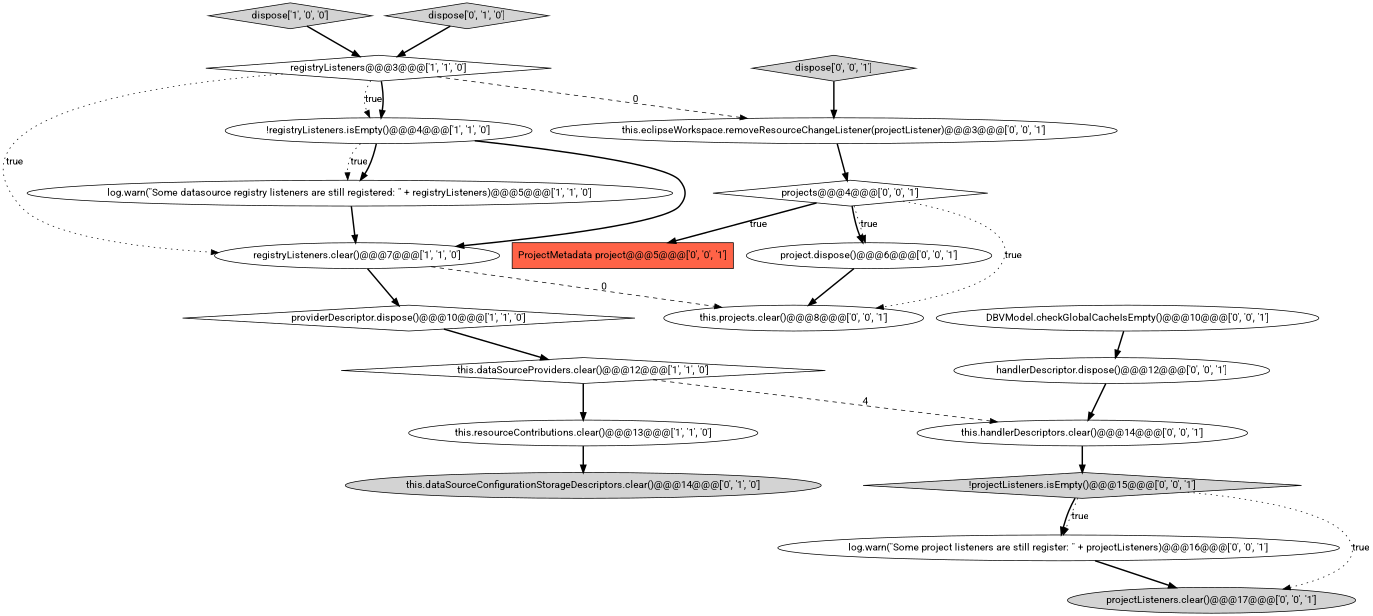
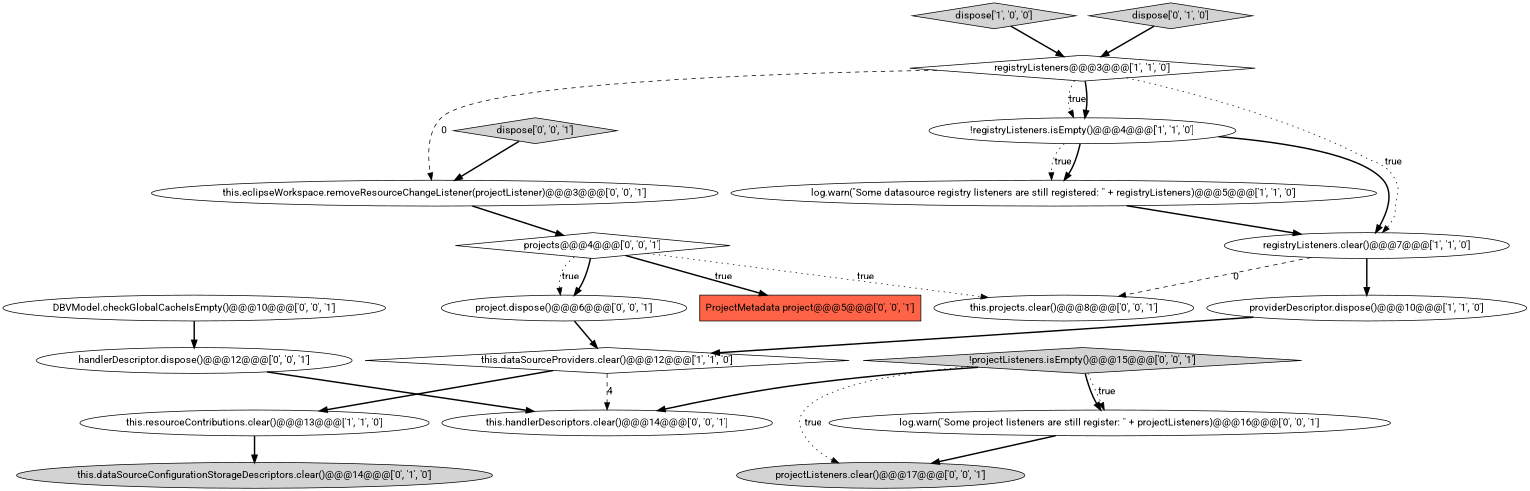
(834, 284) -> (583, 332)
(409, 318) -> (1367, 308)
(1082, 456) -> (821, 382)
